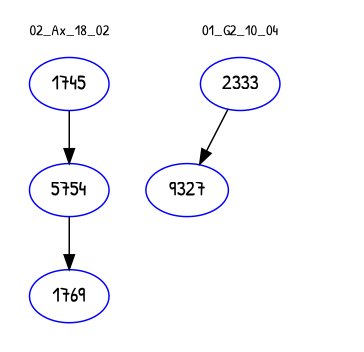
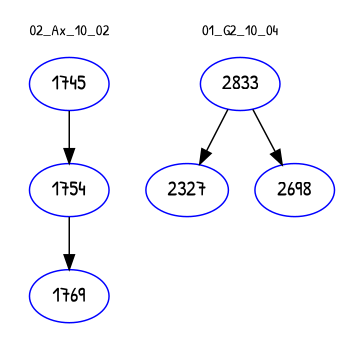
(70, 32) -> (70, 32)
(240, 84) -> (240, 84)
(69, 190) -> (69, 190)
(187, 190) -> (187, 190)
none -> (295, 190)
